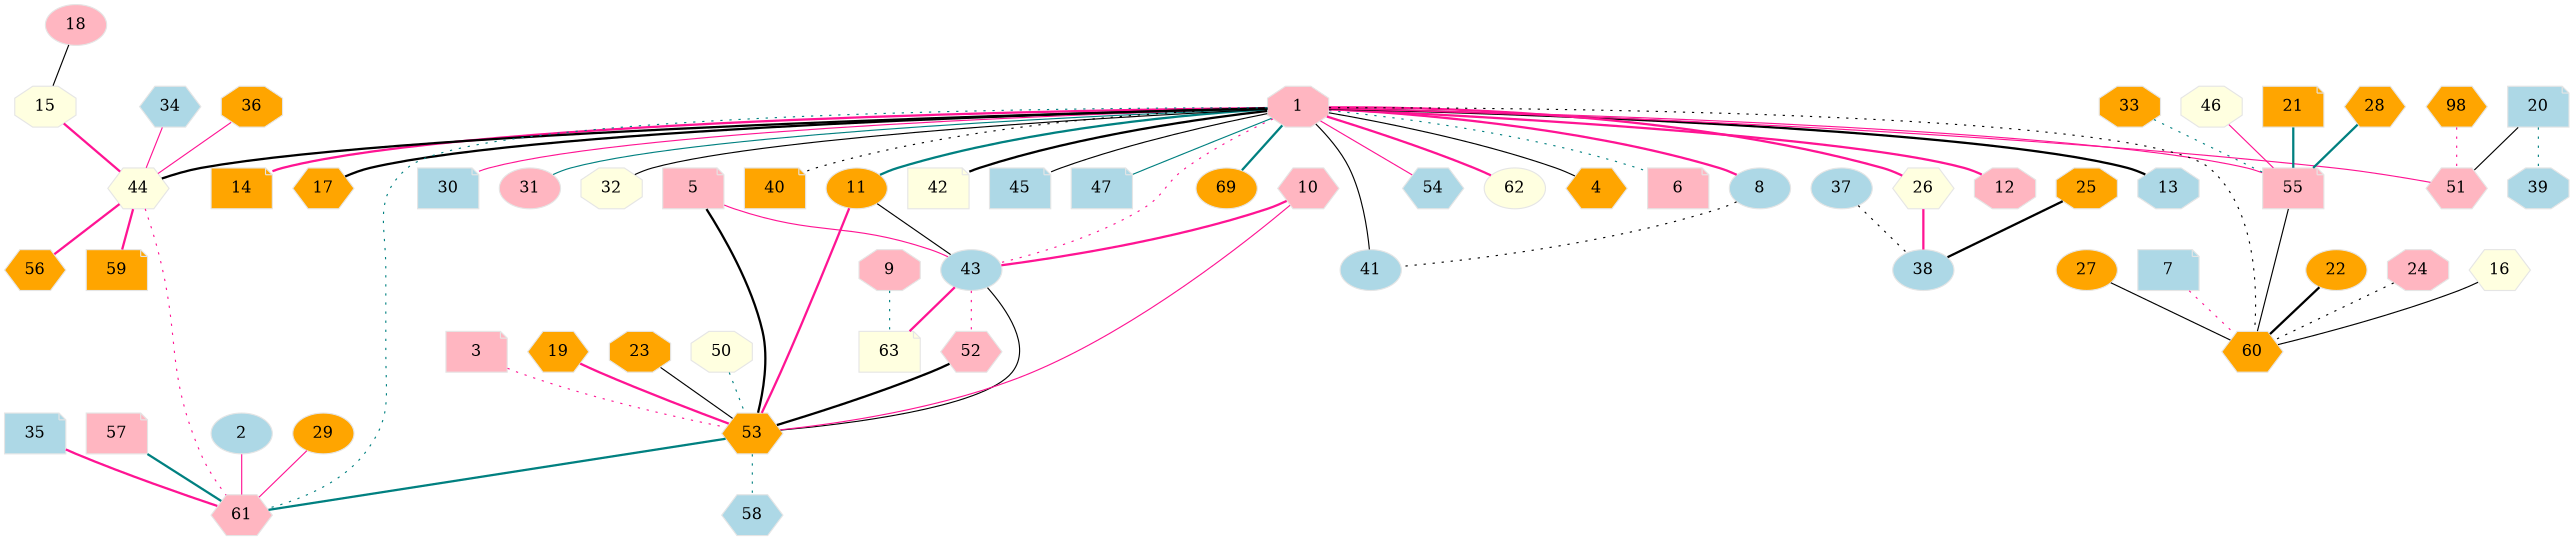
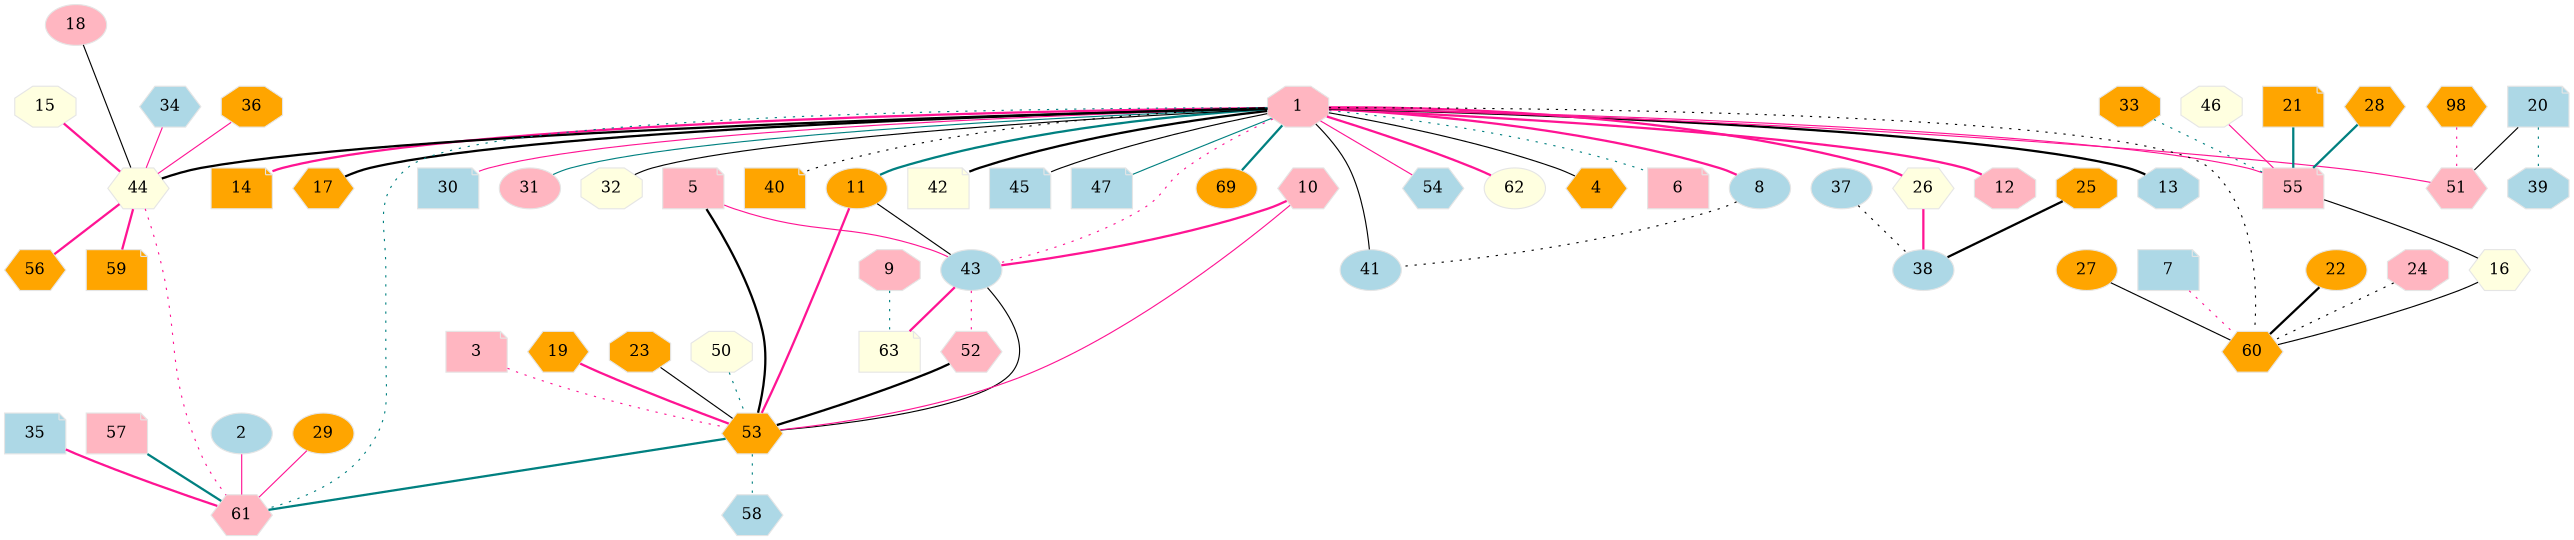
(61, 65) -> (107, 106)
(2273, 270) -> (2402, 227)
